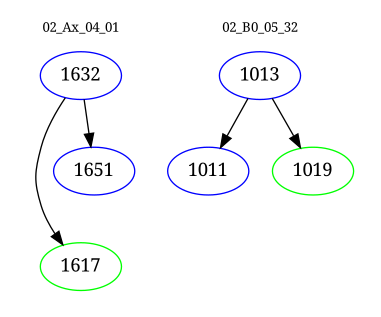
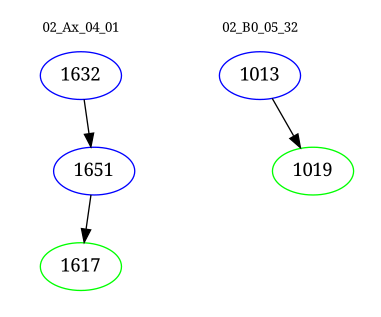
(37, 165) -> (89, 212)
(208, 171) -> none
